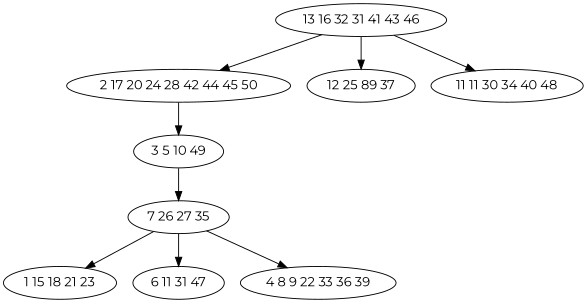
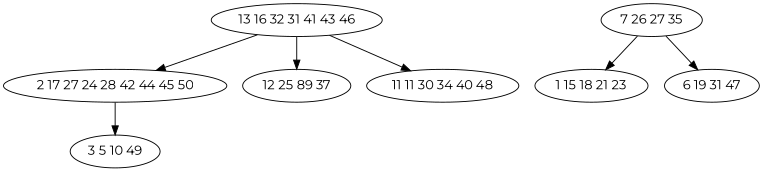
(179, 86) -> (115, 86)
(179, 180) -> none
(179, 283) -> (712, 86)
(318, 283) -> none
